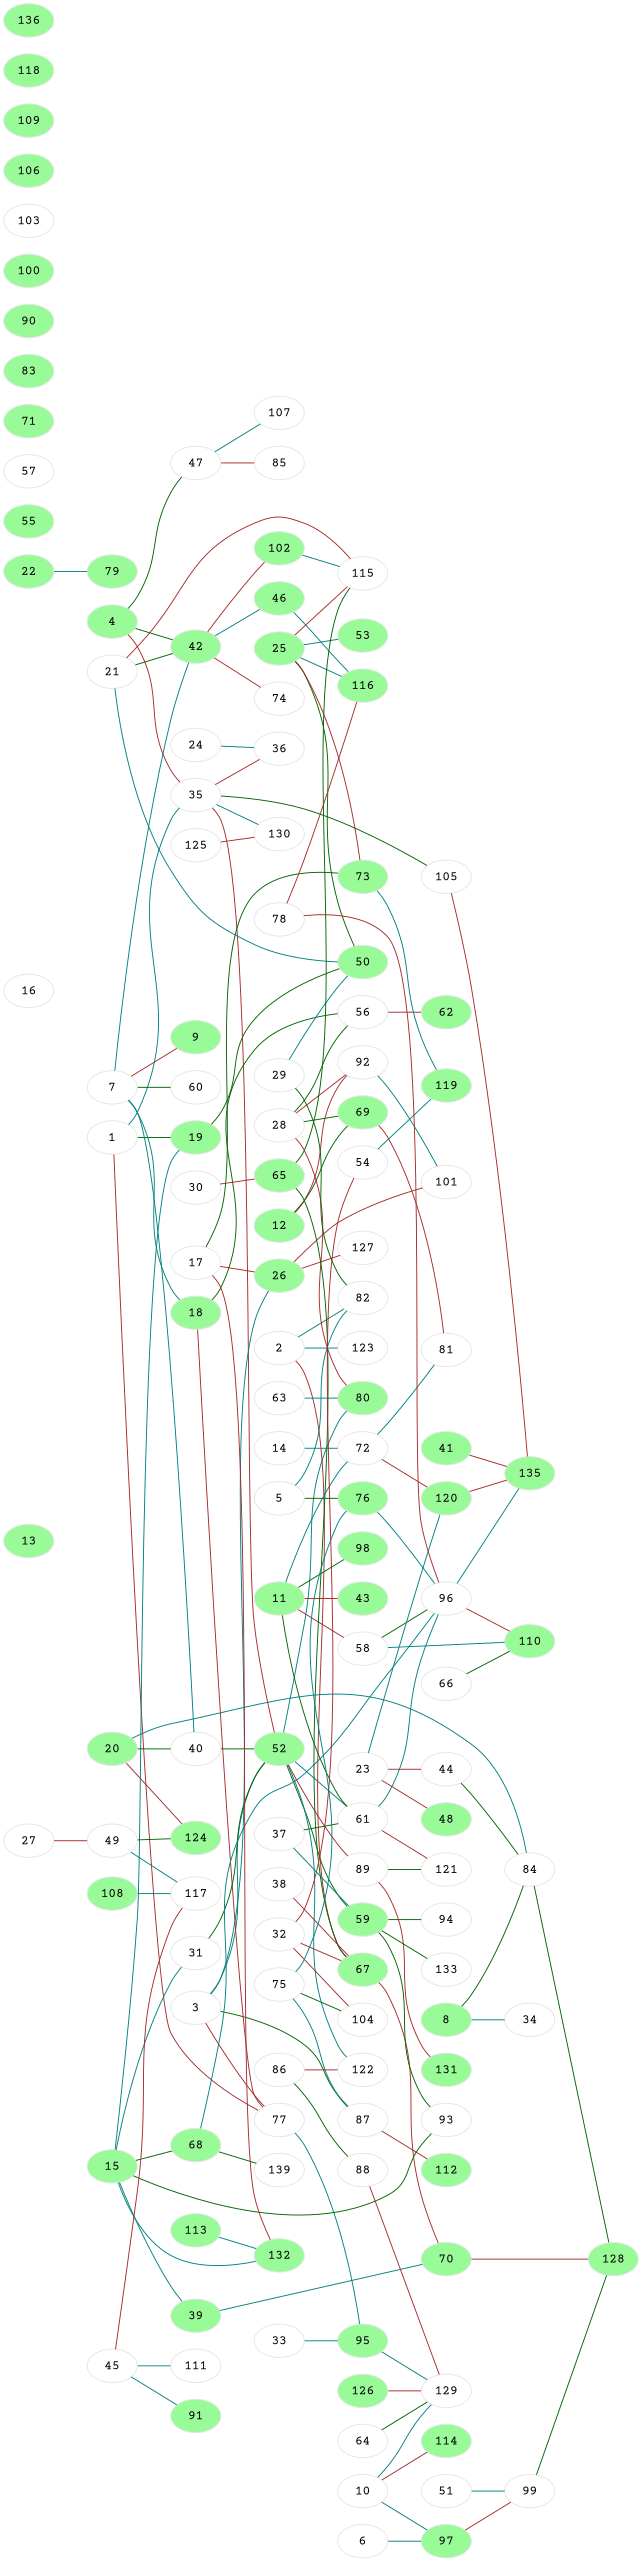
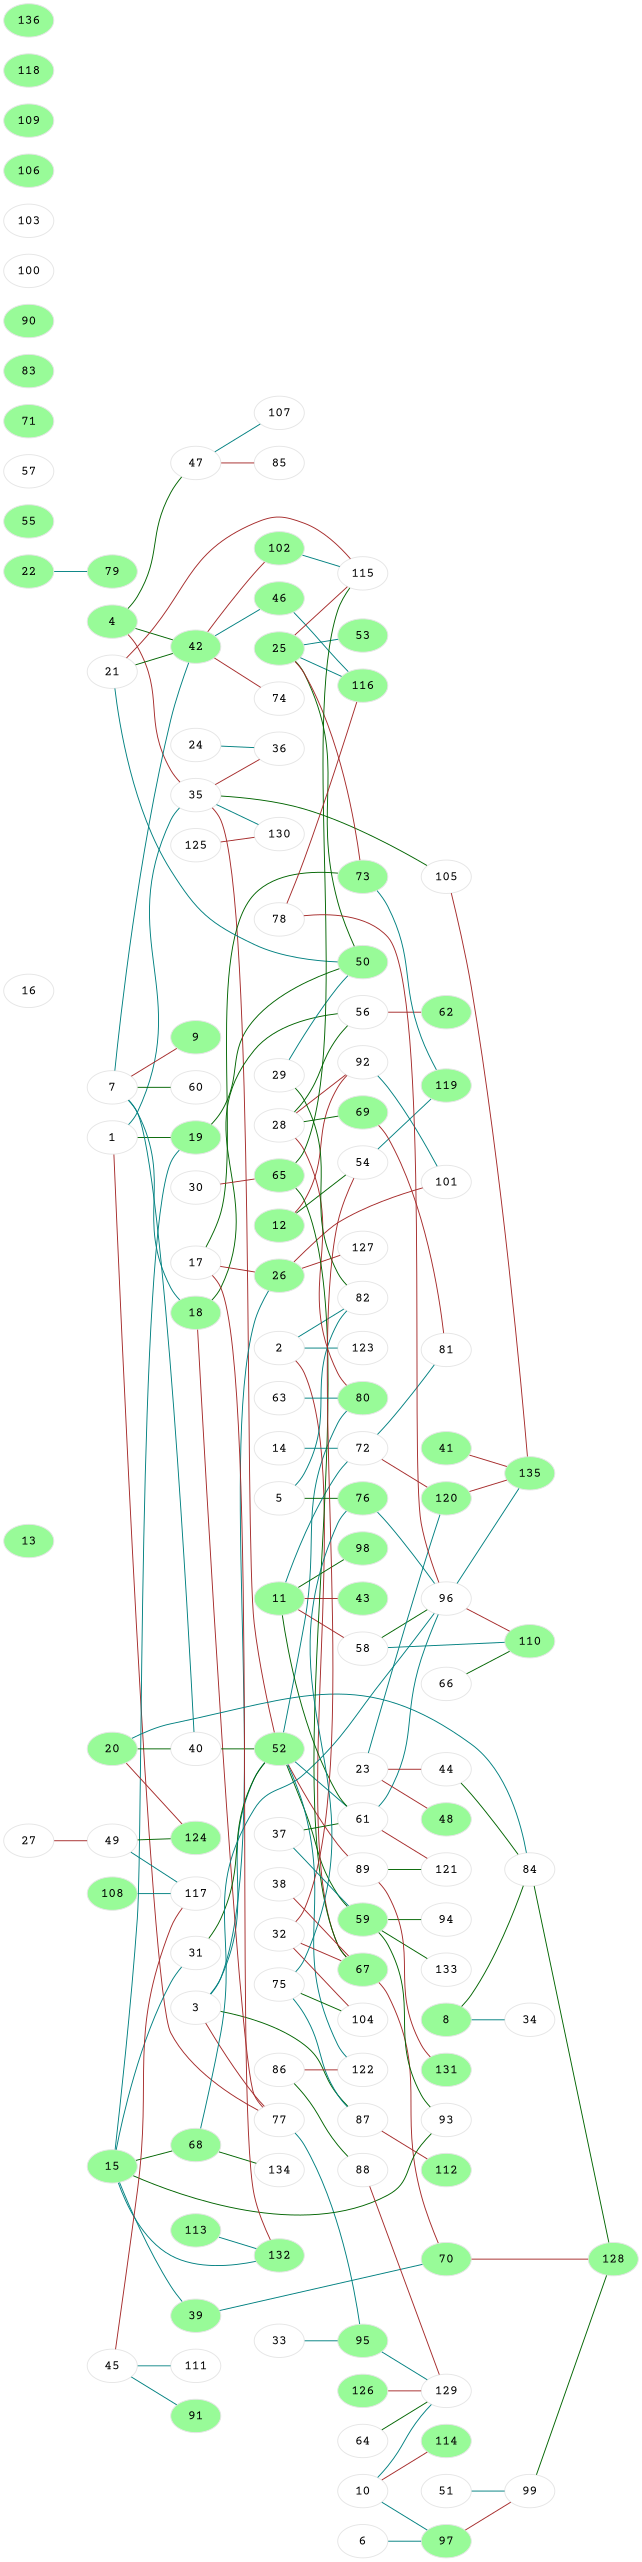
(29, 271) -> (29, 271)
(327, 1155) -> (327, 1189)
(279, 2170) -> (279, 2170)
